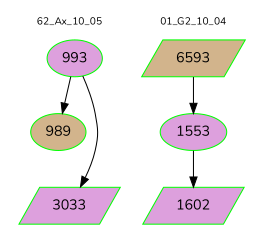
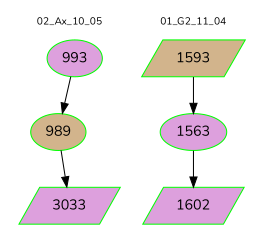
(70, 22) -> (70, 22)
(193, 22) -> (193, 22)
(193, 58) -> (193, 58)
(97, 127) -> (63, 164)
(193, 132) -> (193, 132)
